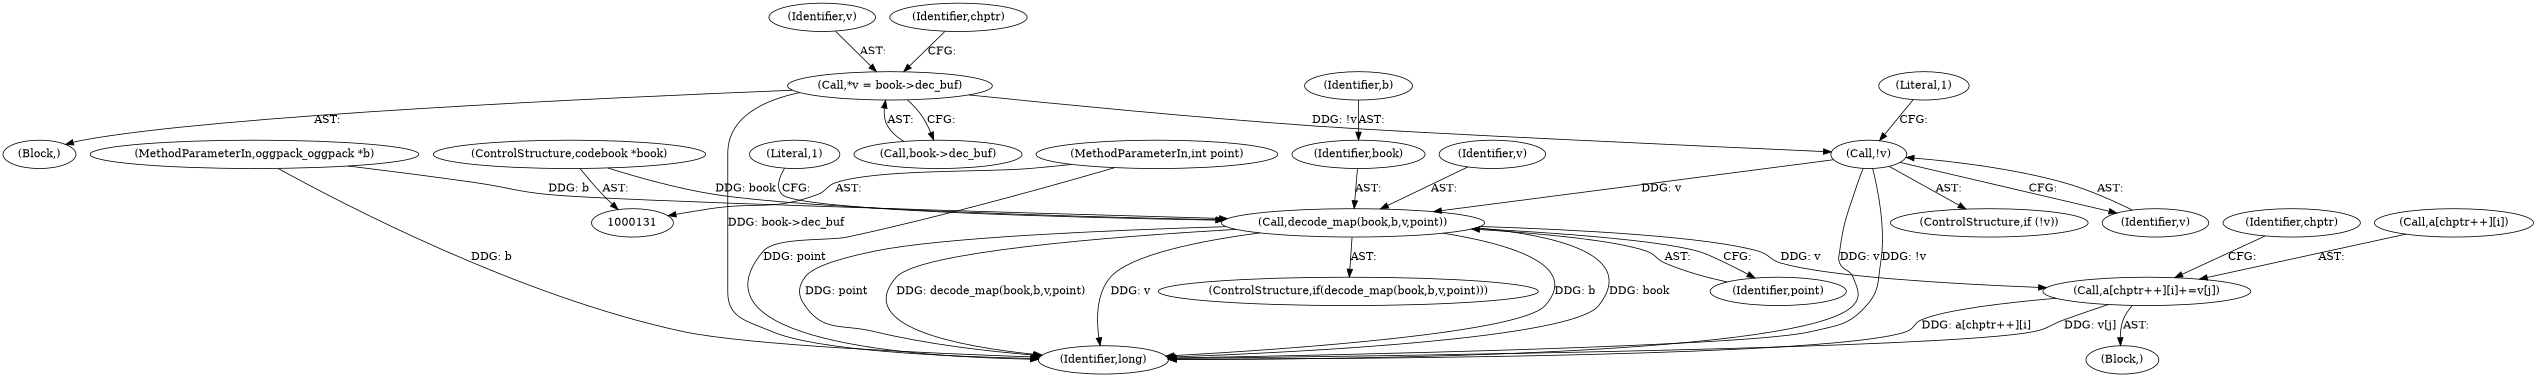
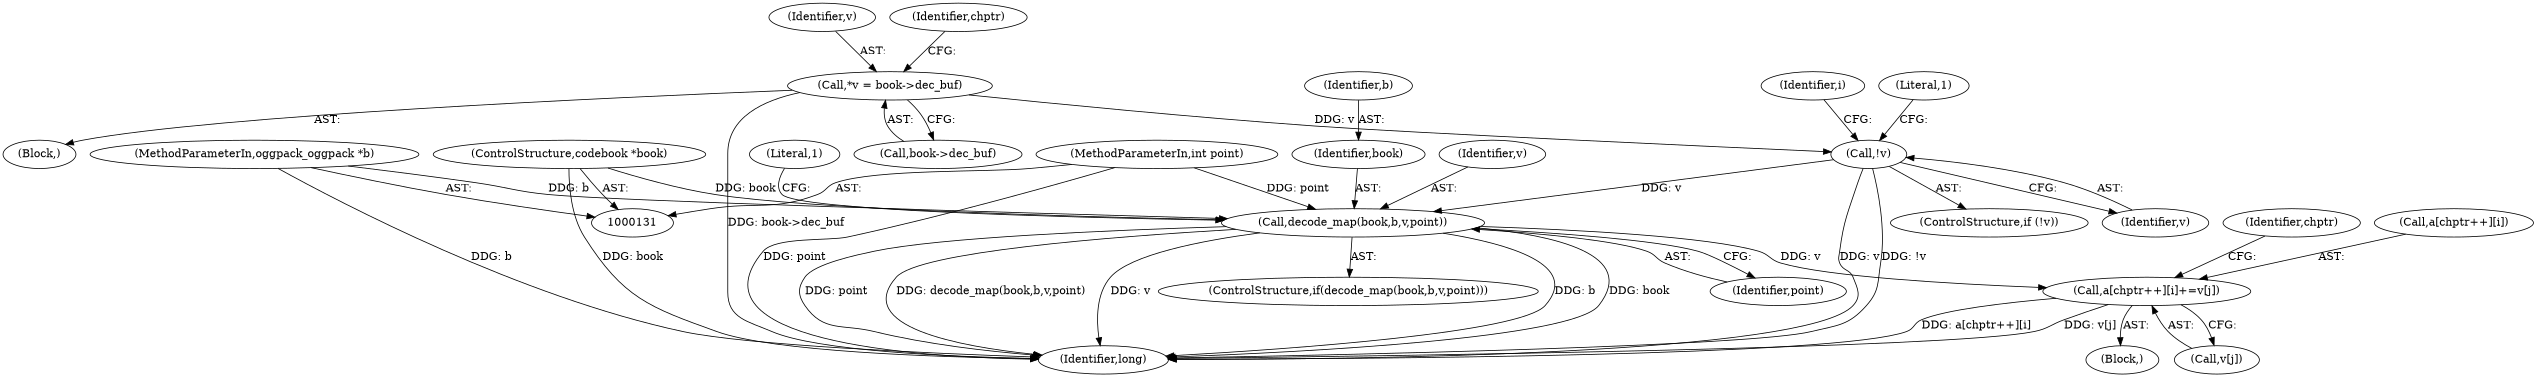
none -> (1813, 86)
(1335, 120) -> (1335, 120)
none -> (1251, 187)
none -> (449, 195)
none -> (714, 331)
none -> (2217, 360)
